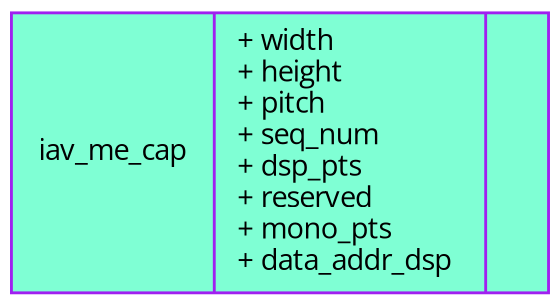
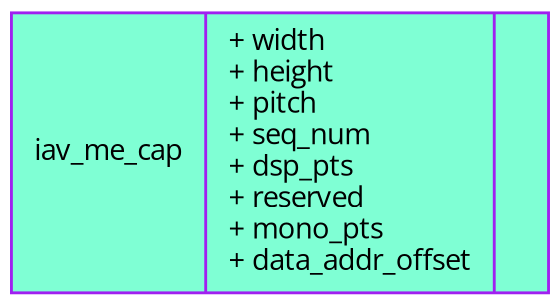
(346, 261) -> (350, 261)
